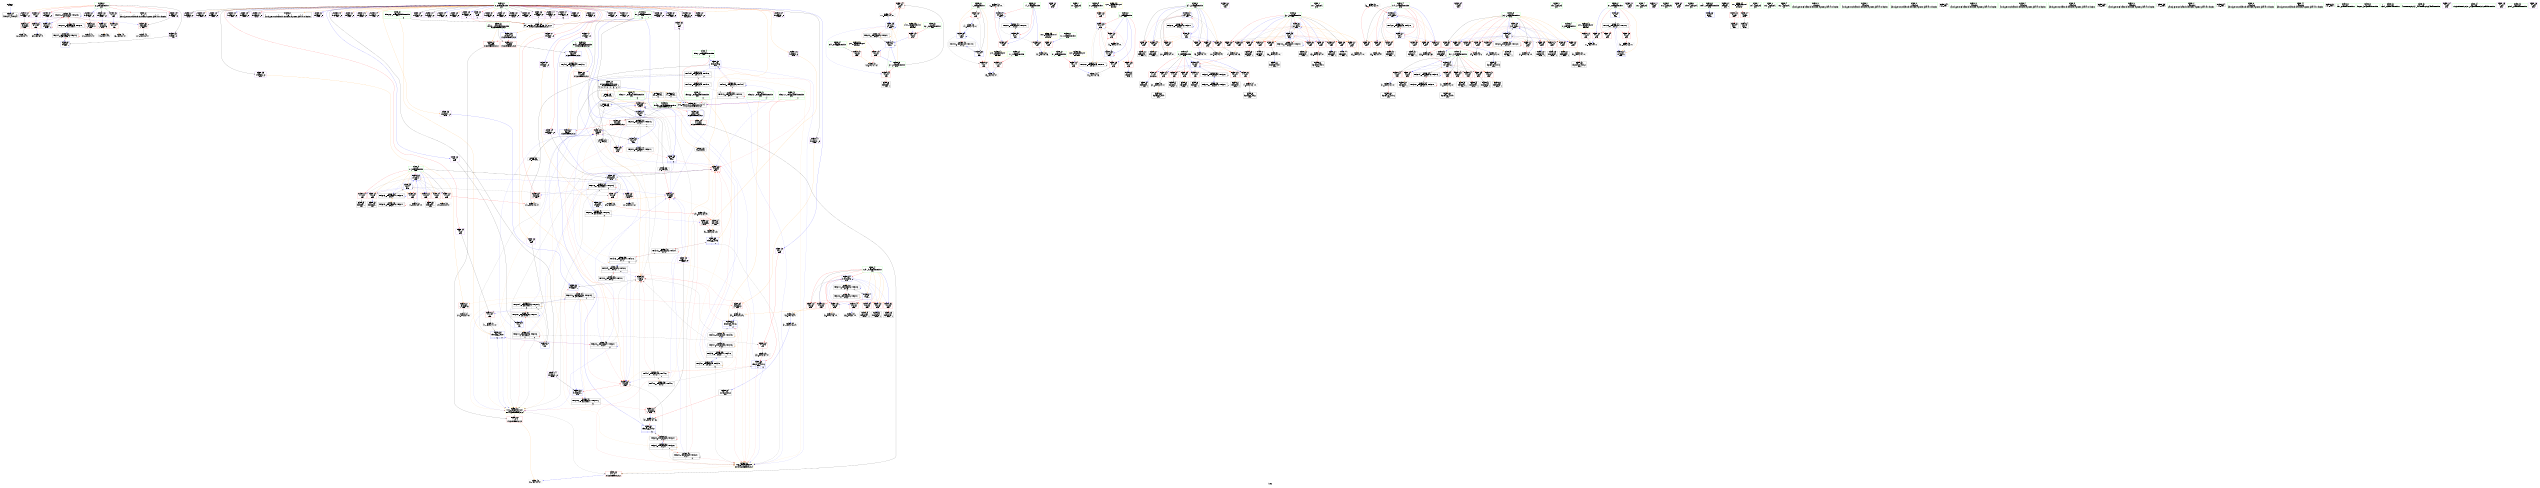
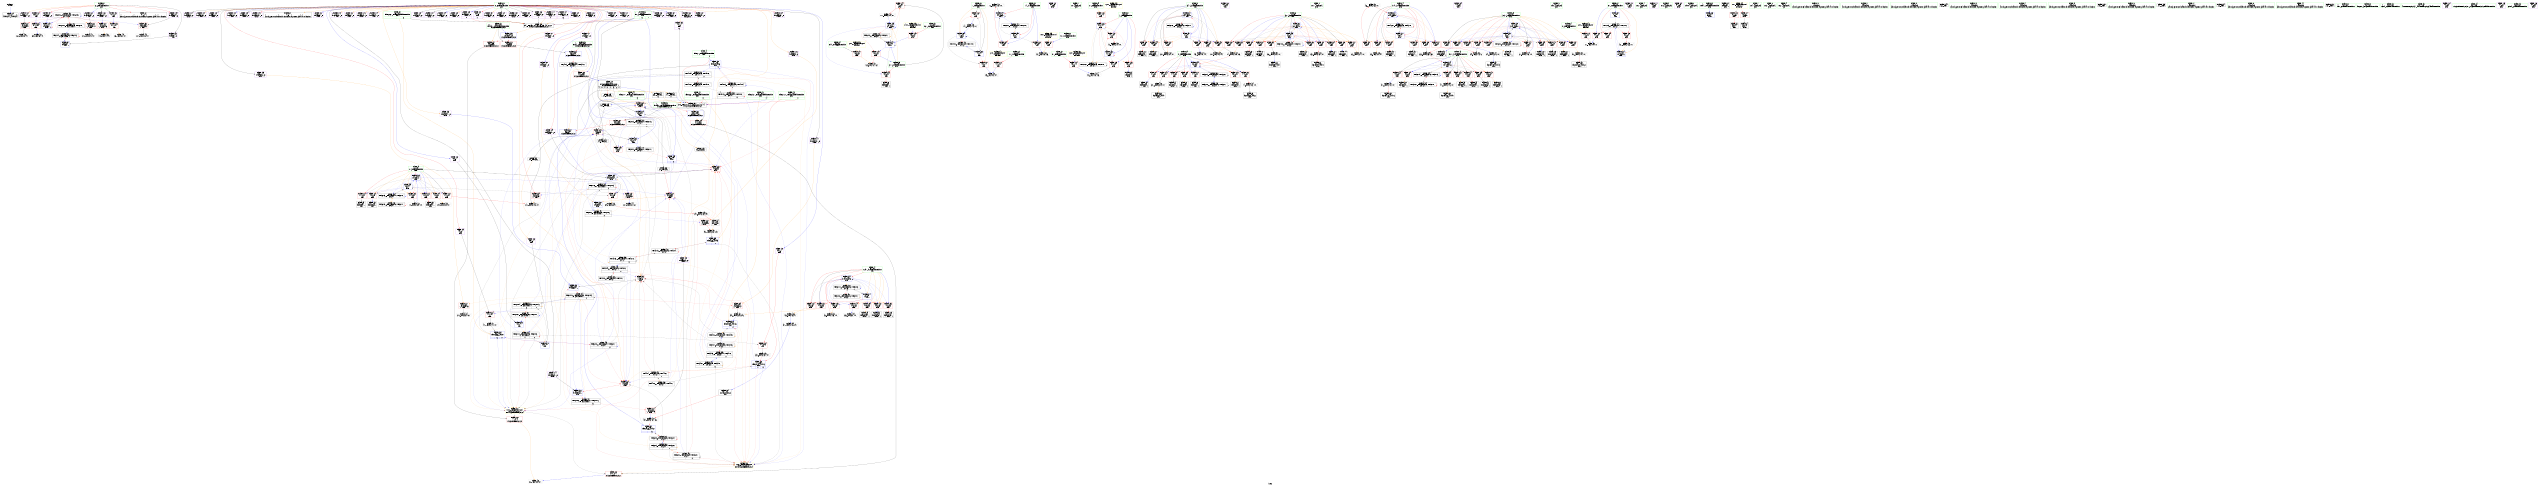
(1153, 76) -> (1153, 76)
